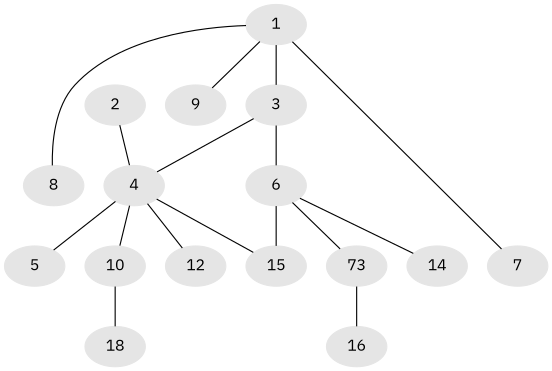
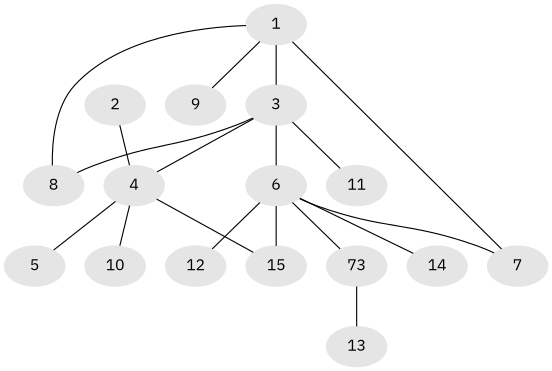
none -> (165, 145)
none -> (357, 186)
(165, 226) -> (236, 226)
none -> (397, 226)
(115, 347) -> none
(357, 347) -> (357, 347)
